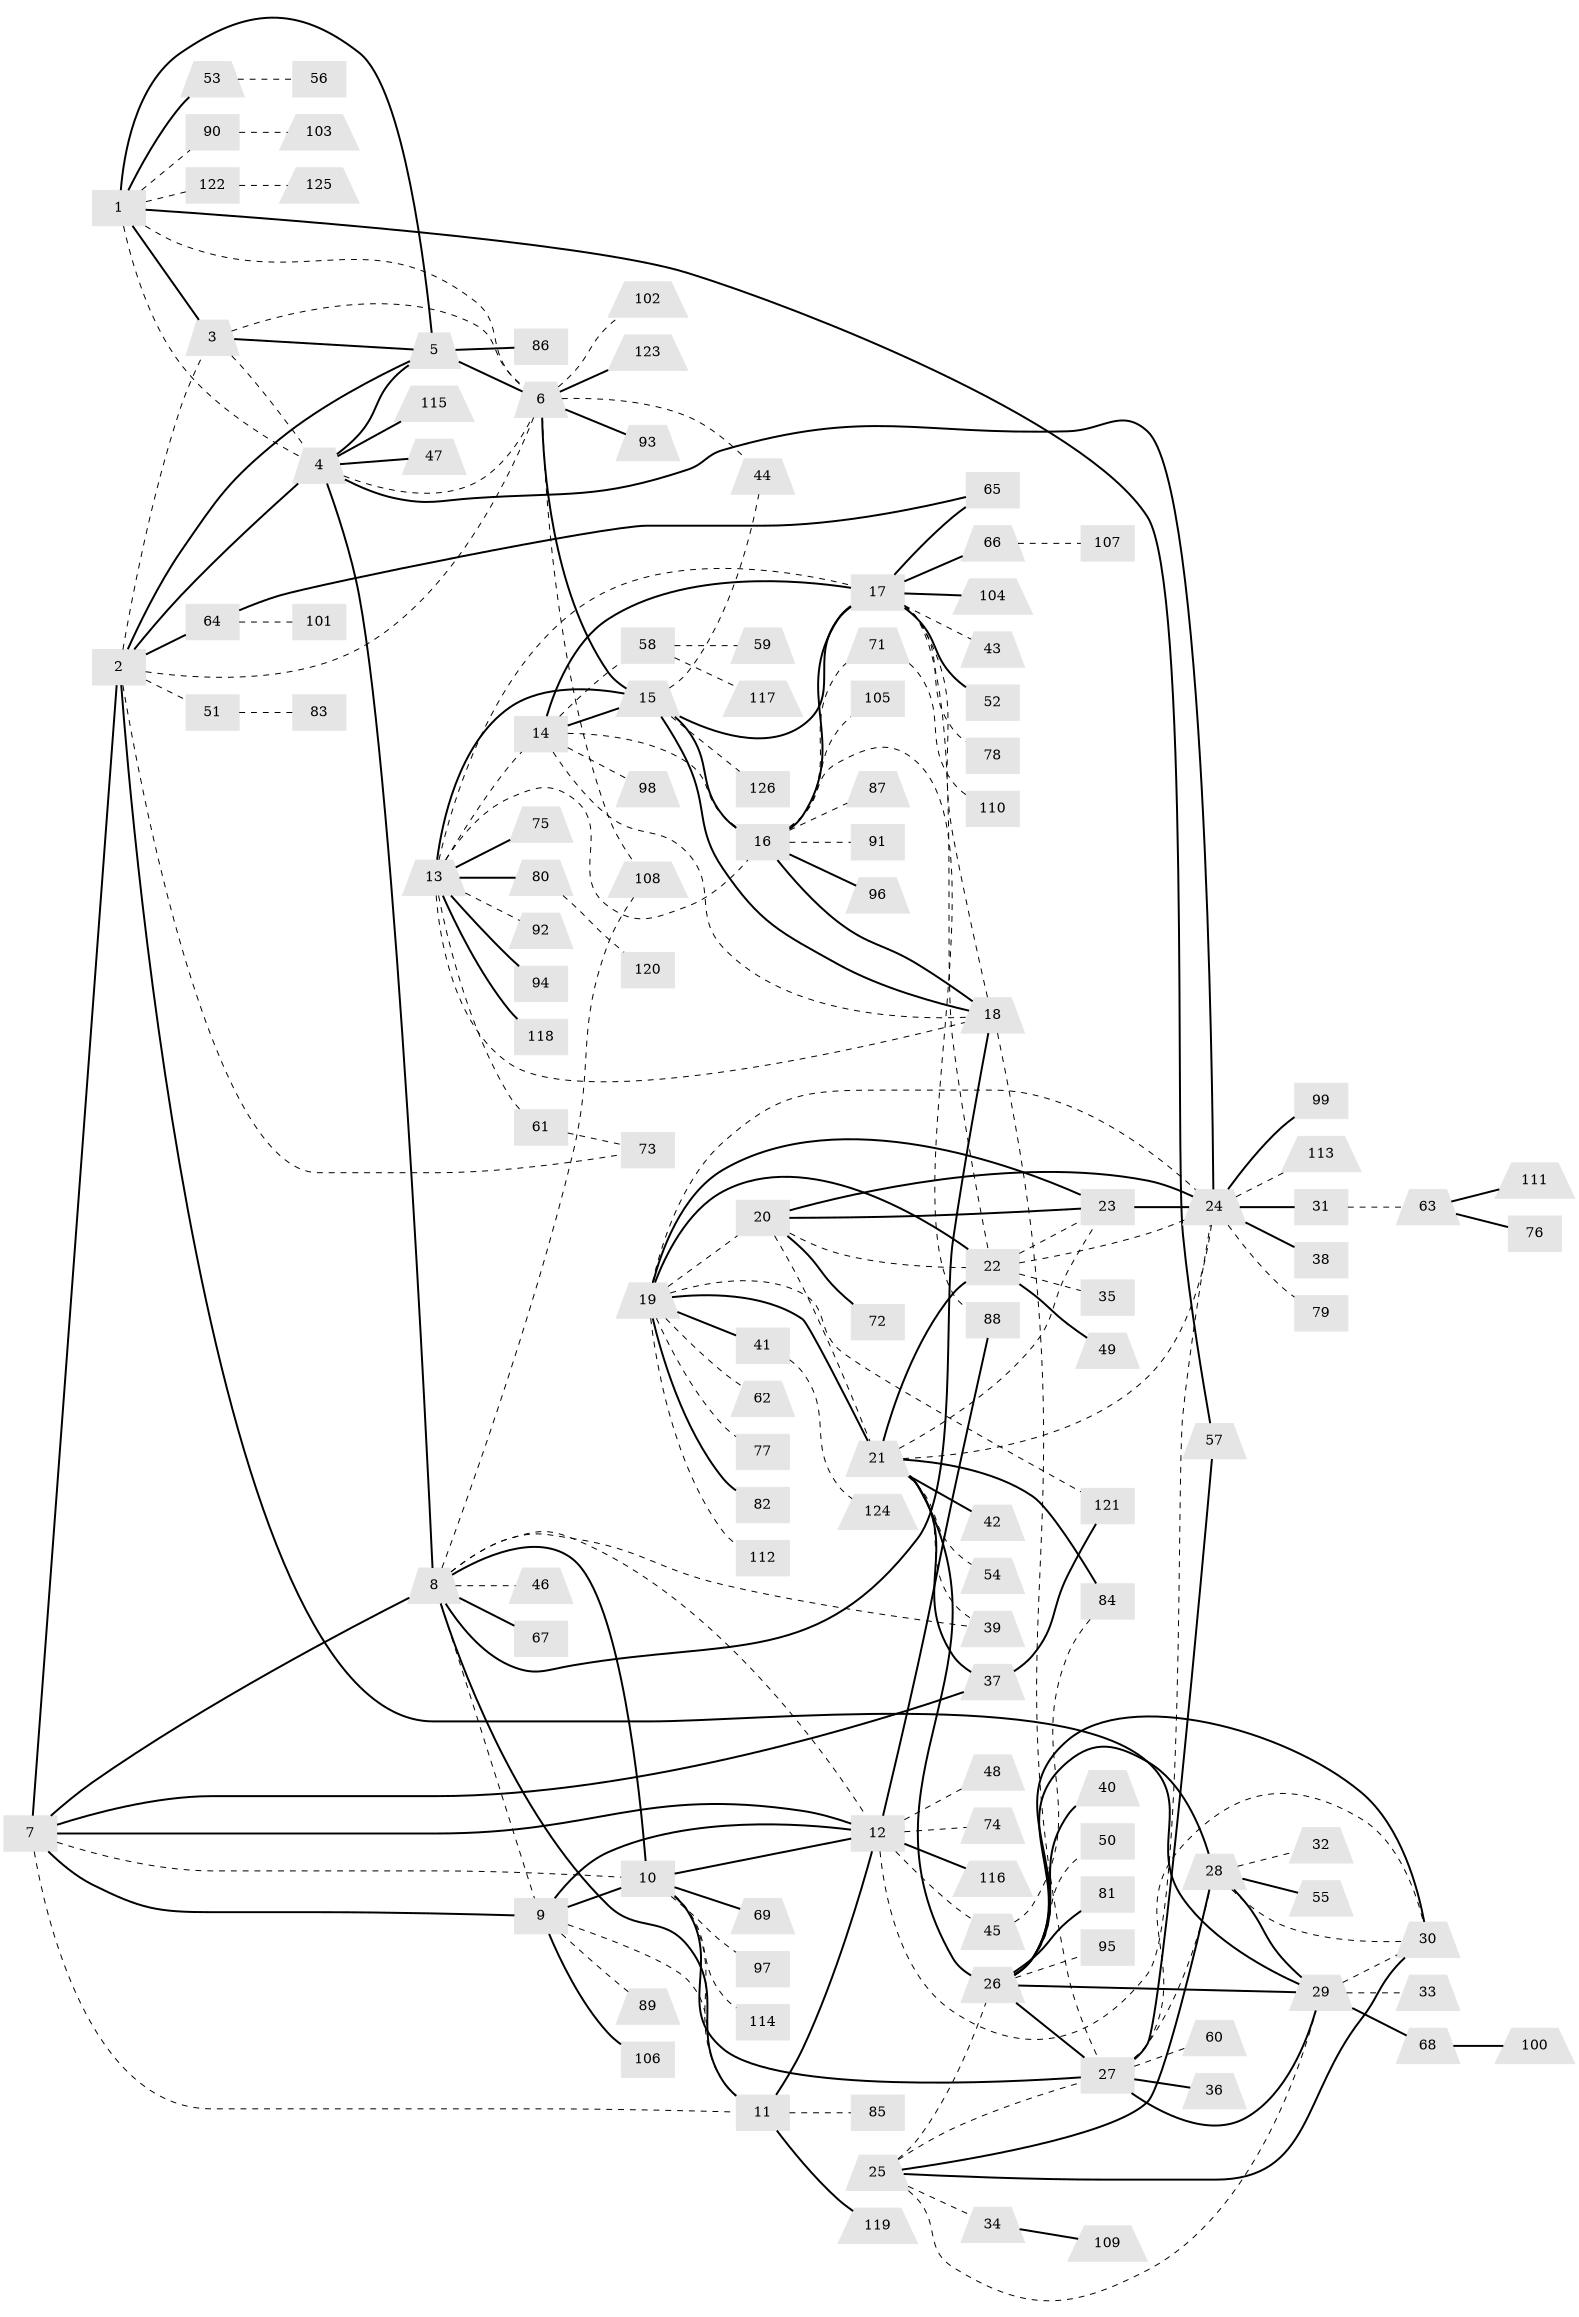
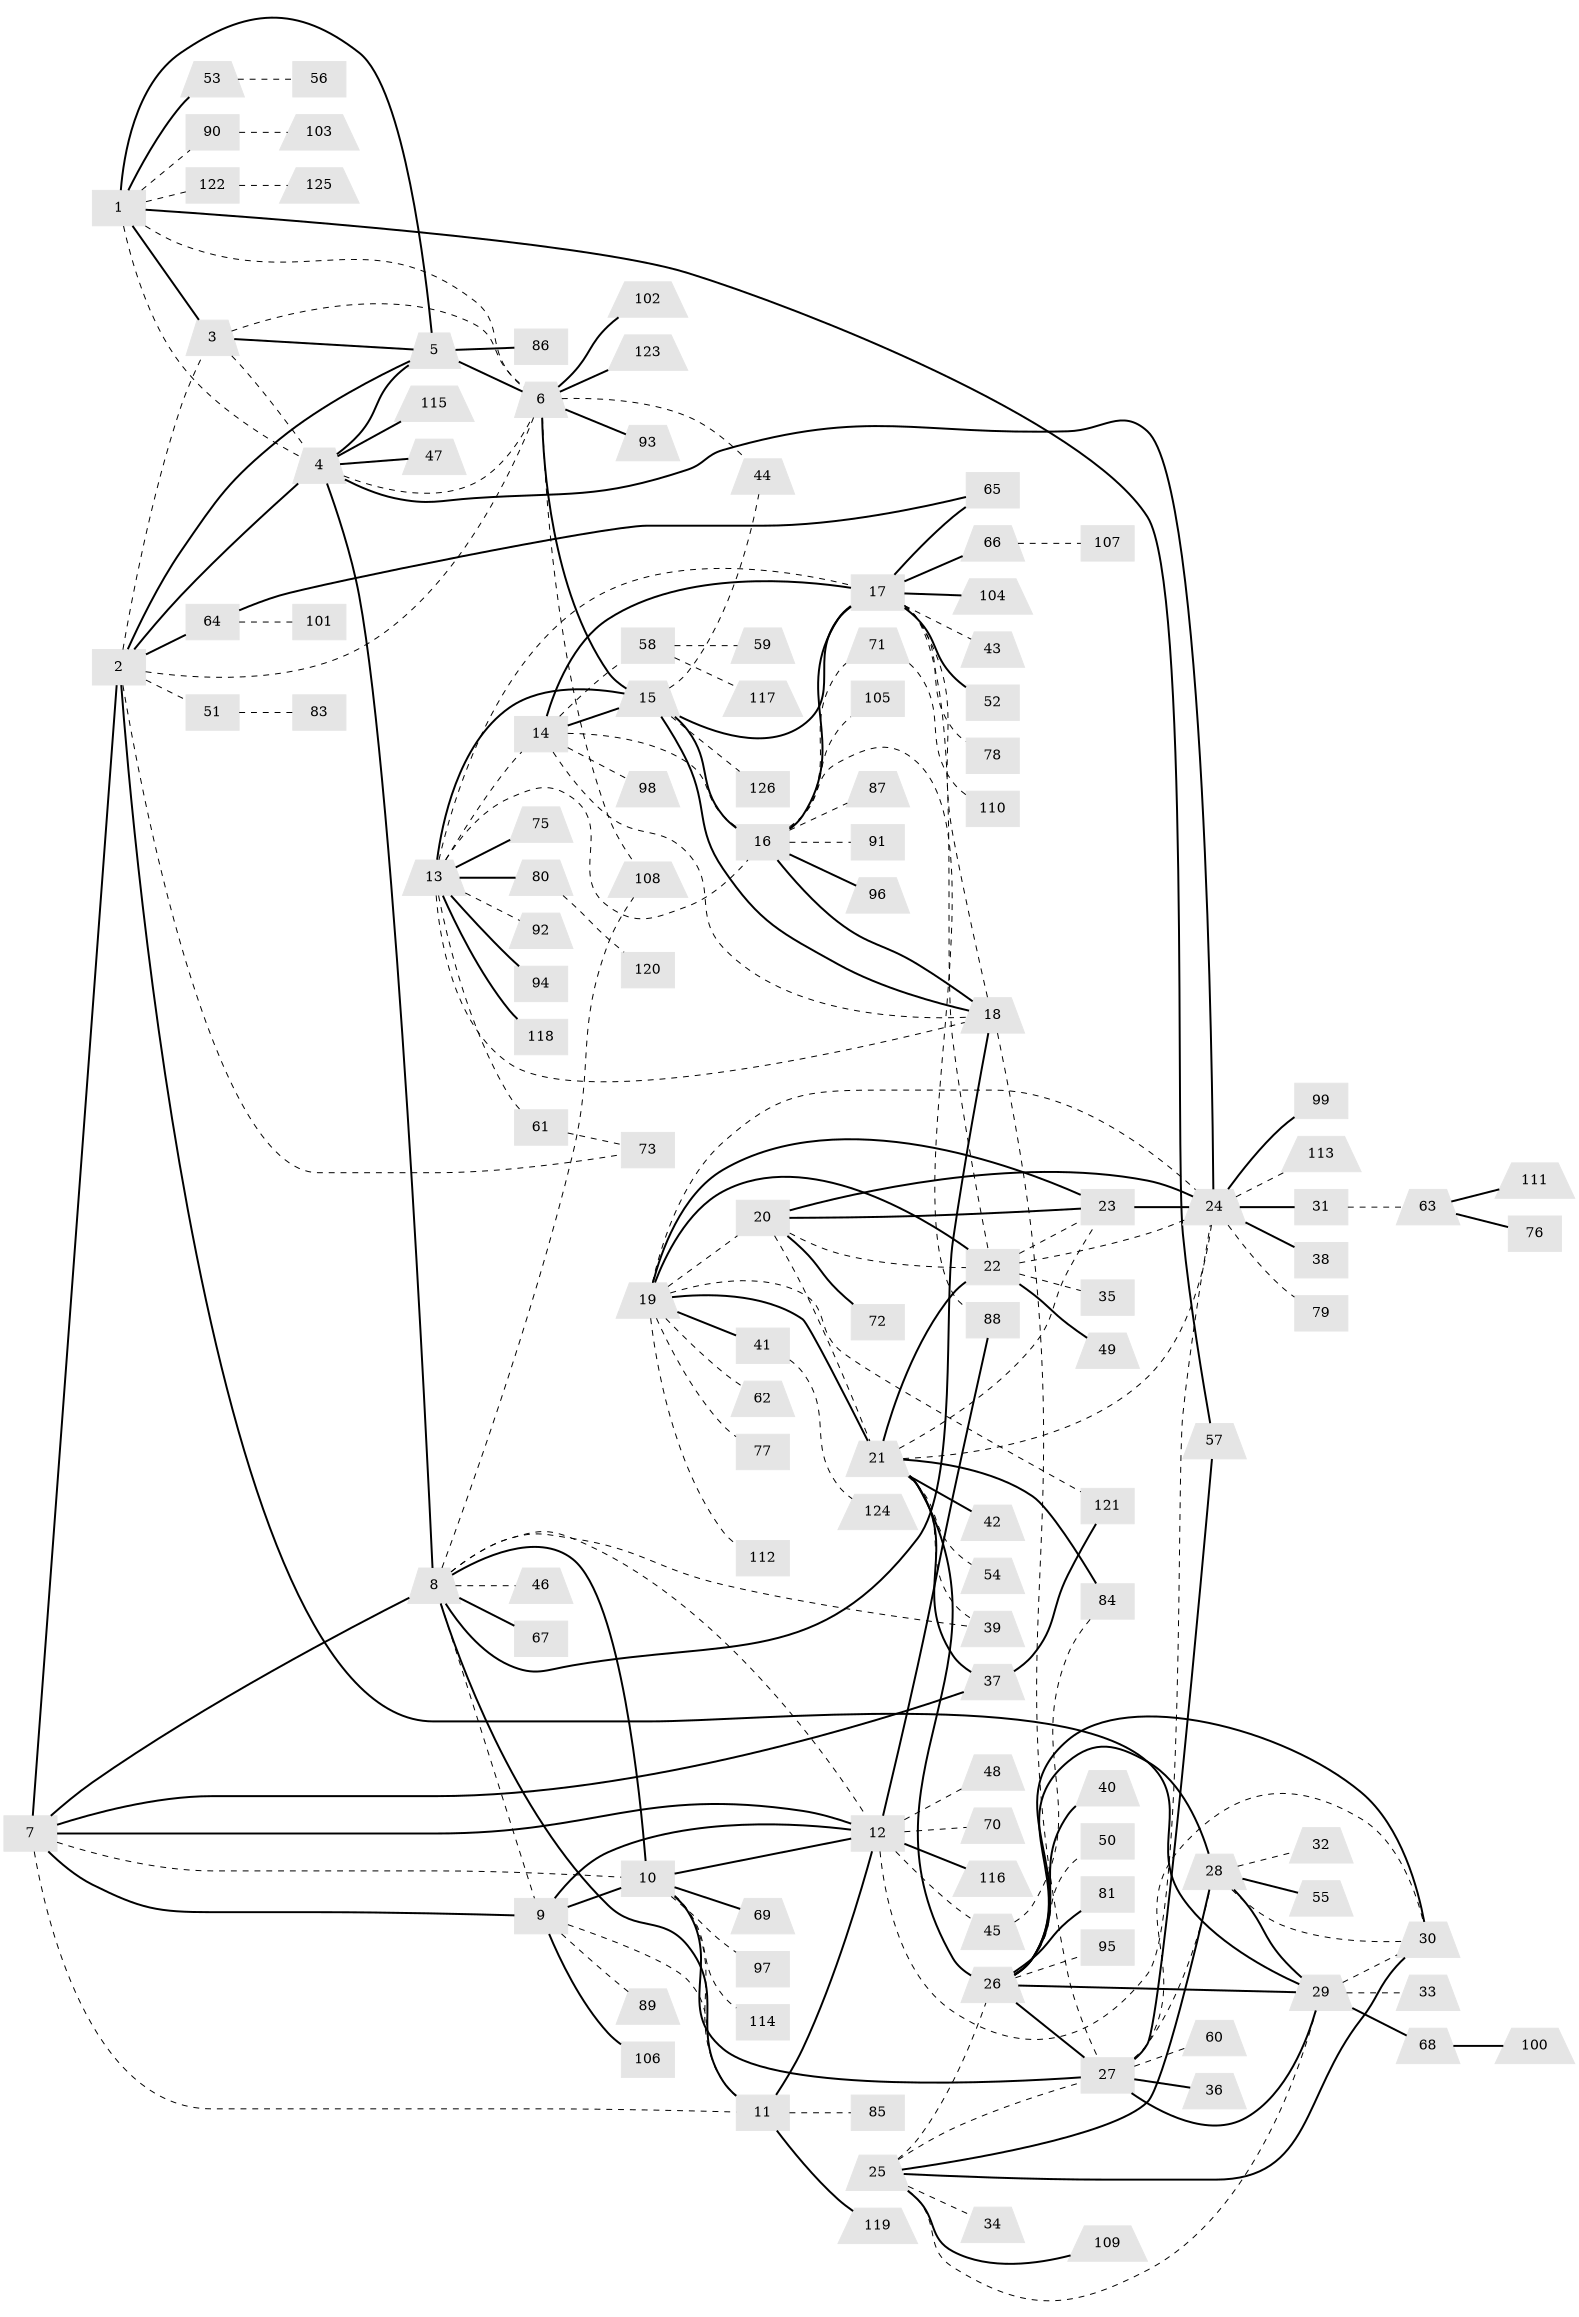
(588, 352) -> (588, 352)
(763, 1505) -> none
(993, 1826) -> (993, 1826)
(1049, 2234) -> (973, 2259)
